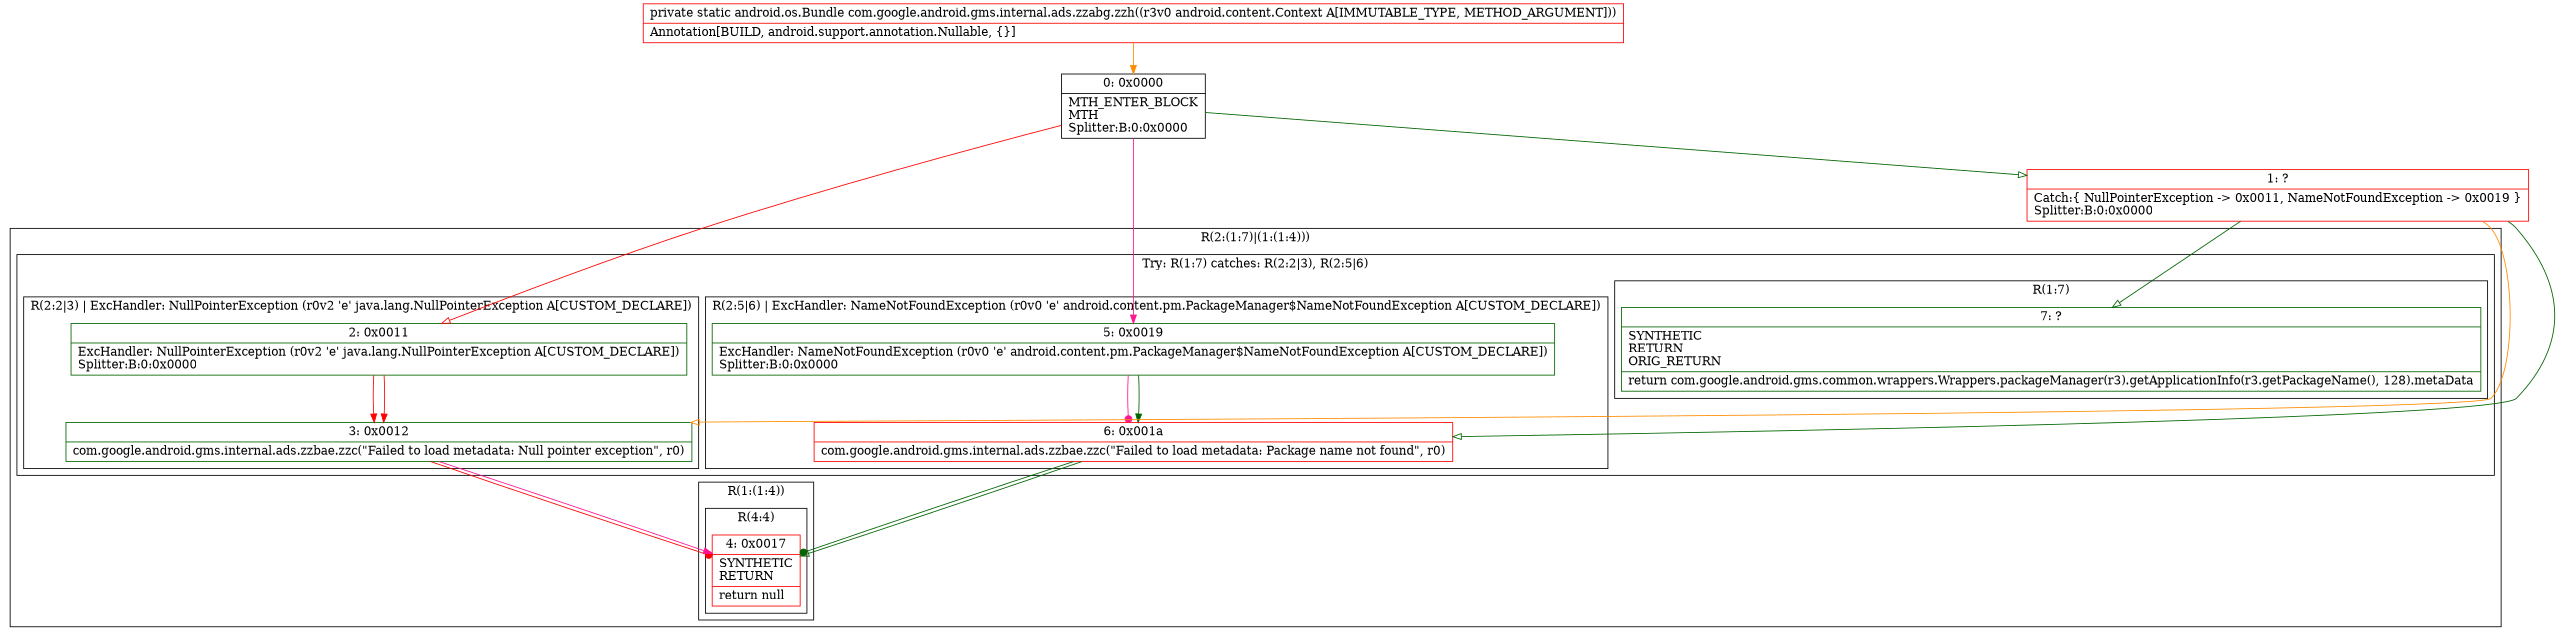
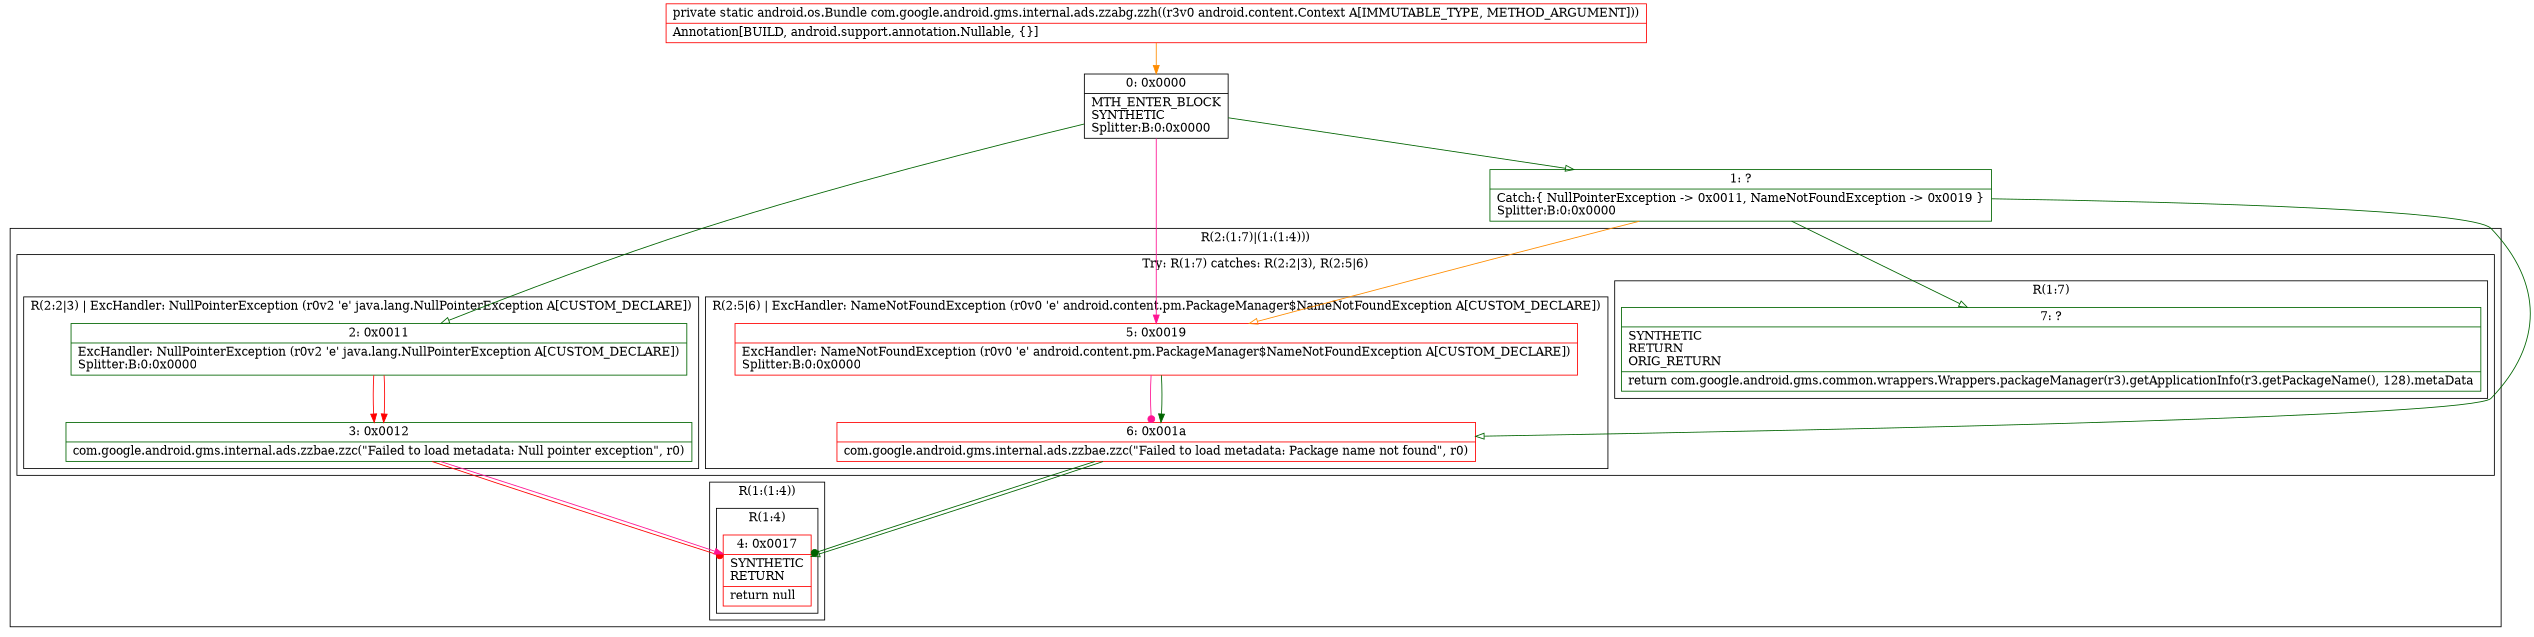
(1084, 115) -> (1128, 115)
(2278, 195) -> (1741, 195)
(752, 212) -> (763, 210)
(1133, 349) -> (1156, 349)
(1690, 416) -> (1448, 271)
(756, 518) -> (767, 518)
